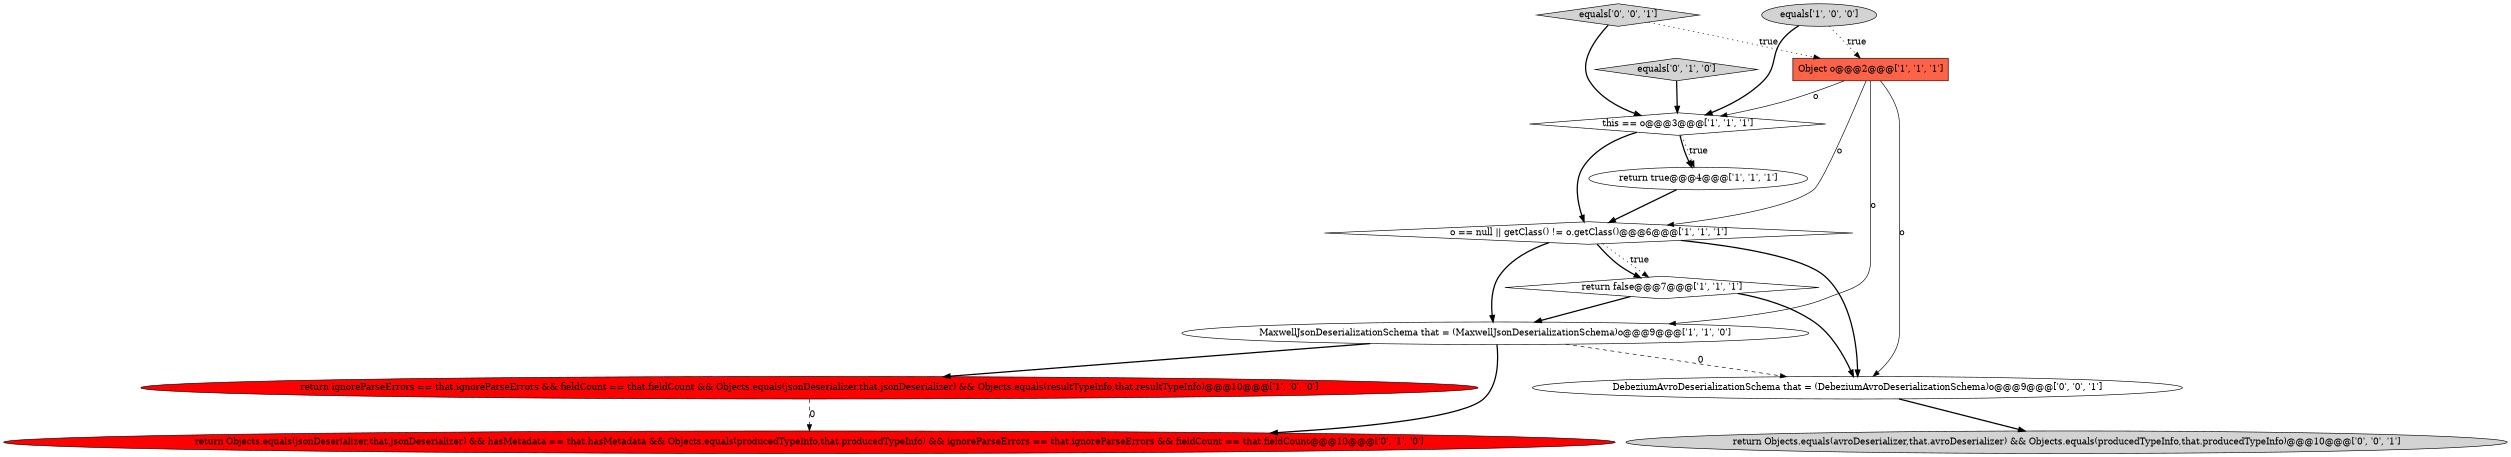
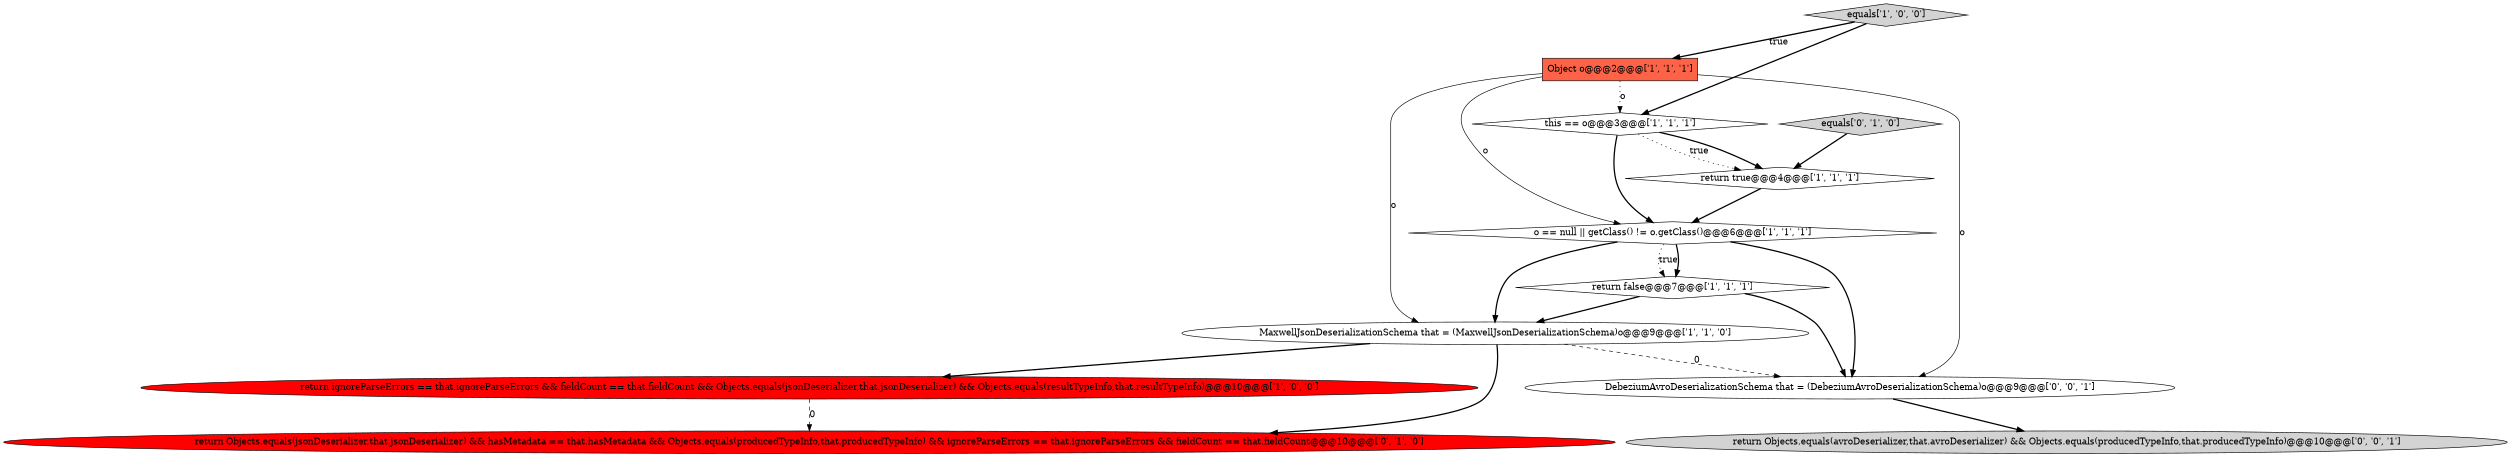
(1618, 15) -> none
(1819, 15) -> (1886, 15)
(1843, 40) -> (1767, 39)
(1677, 94) -> (1823, 149)
(1786, 101) -> (1620, 94)
(1698, 179) -> (1780, 179)
